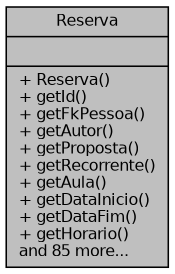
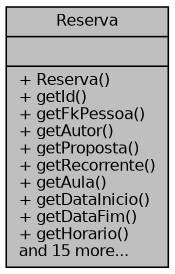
(74, 252) -> (74, 252)
